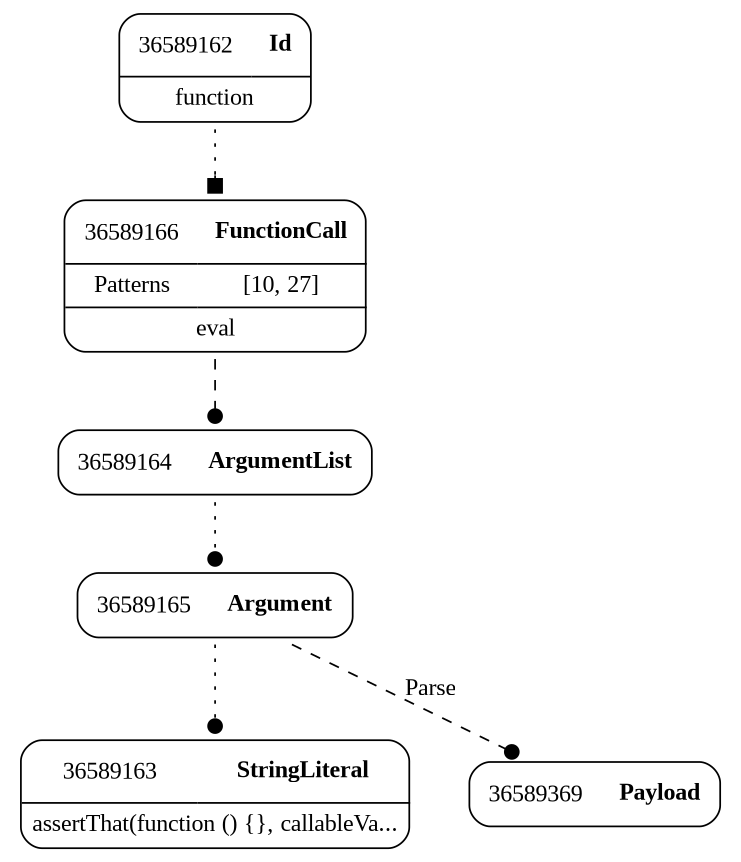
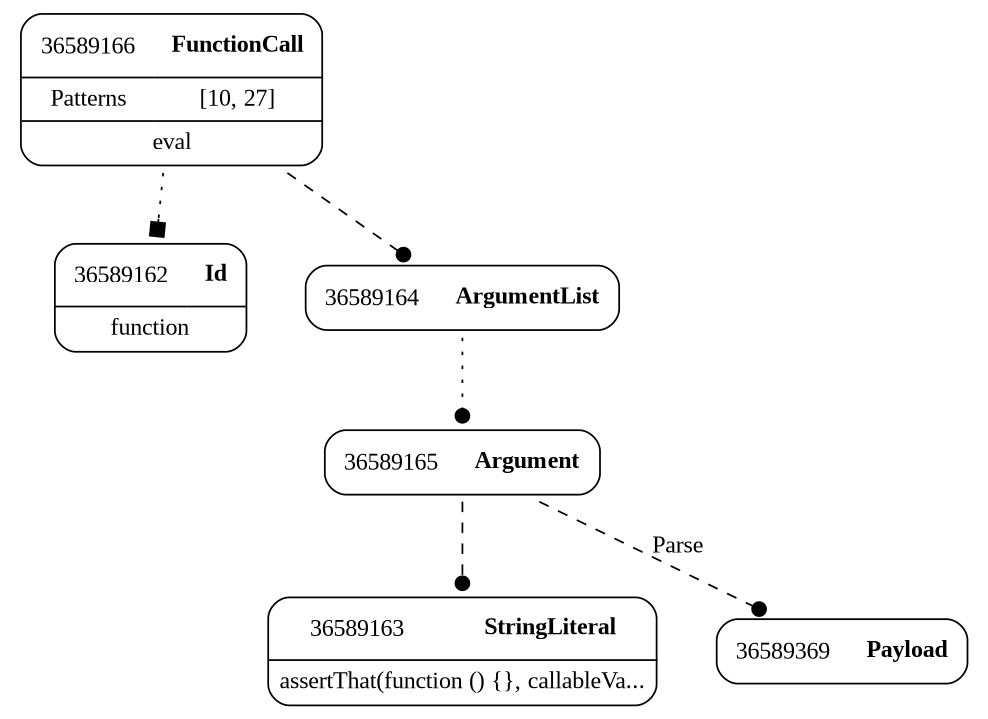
(215, 152) -> (161, 196)
(215, 682) -> (462, 539)
